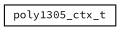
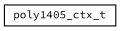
(60, 15) -> (60, 15)
